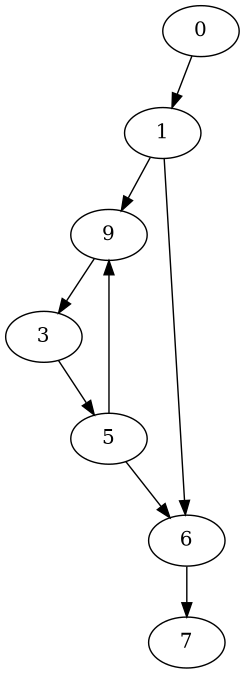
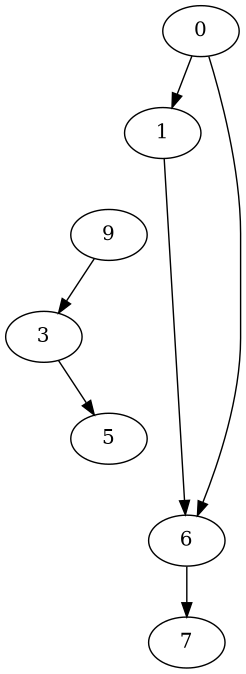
(139, 178) -> none
(109, 344) -> none
(144, 484) -> (241, 280)
